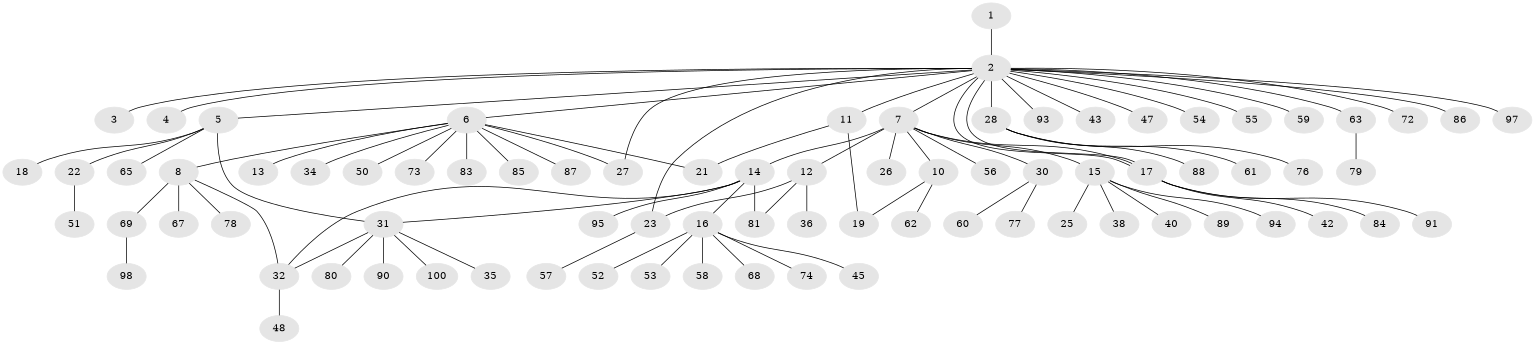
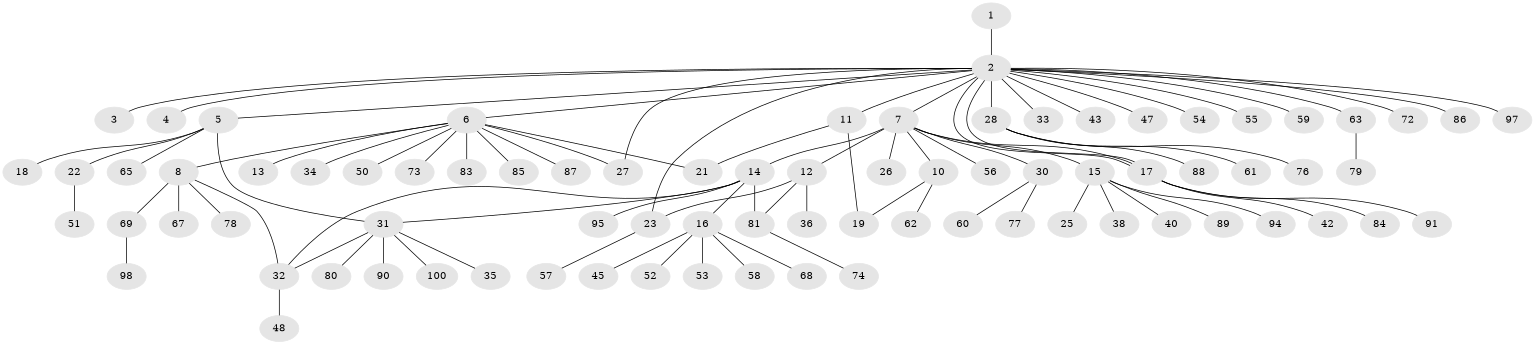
(1043, 120) -> (1043, 120)
(755, 250) -> (807, 250)
